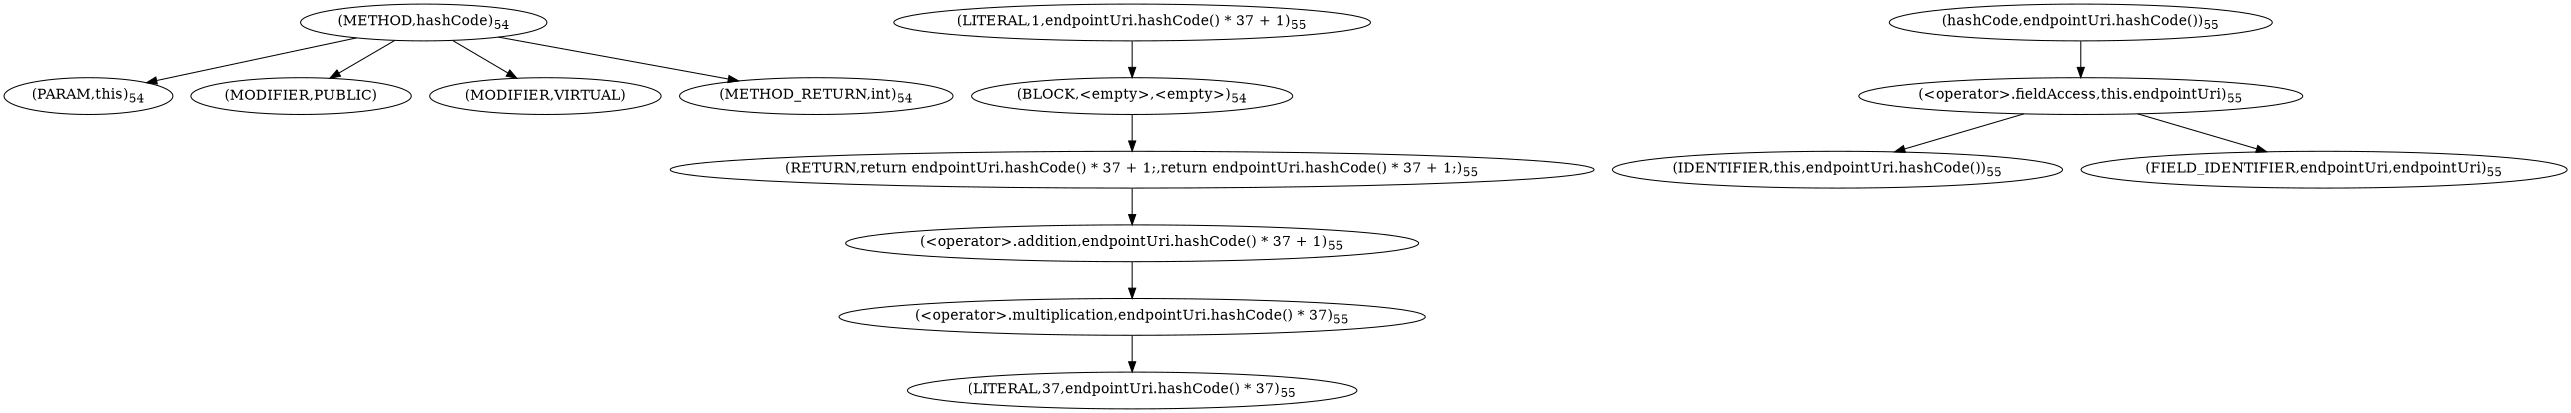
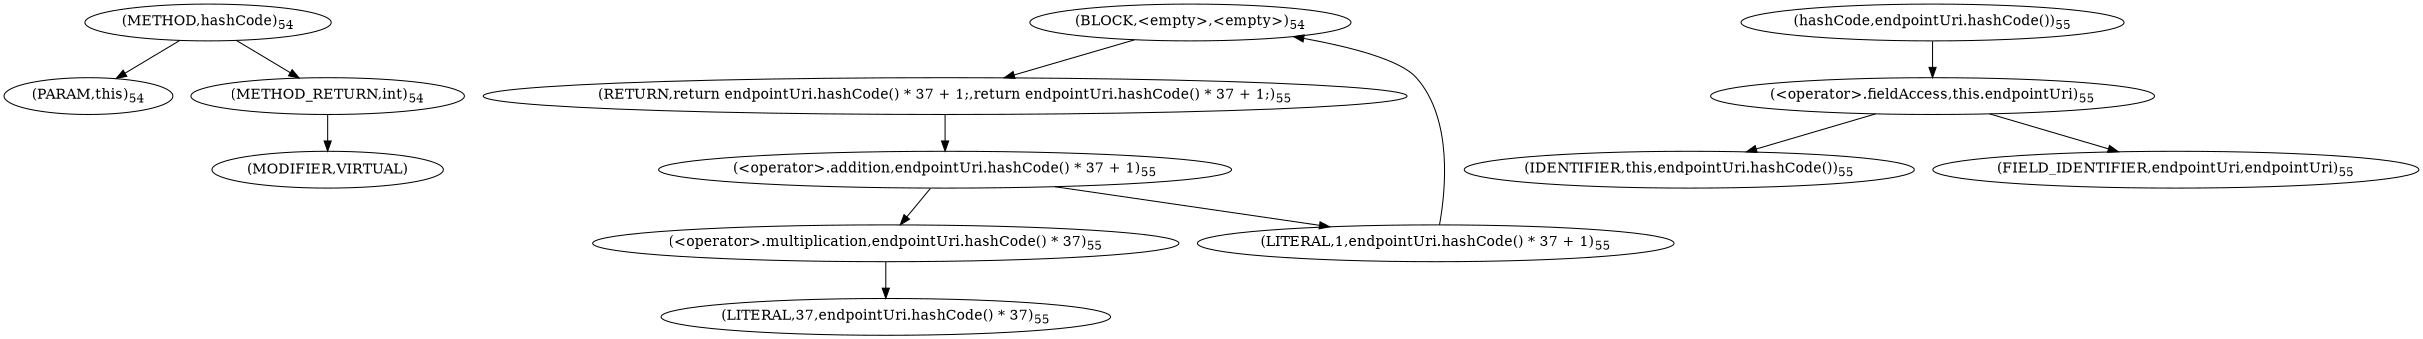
(480, 57) -> (328, 128)
(301, 96) -> none
none -> (1187, 206)
